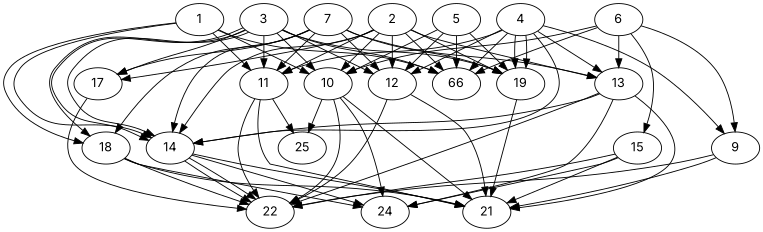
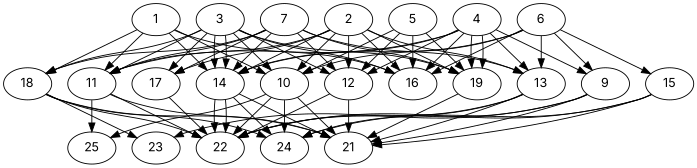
(456, 84) -> (413, 84)
(402, 123) -> (385, 52)
none -> (156, 148)
